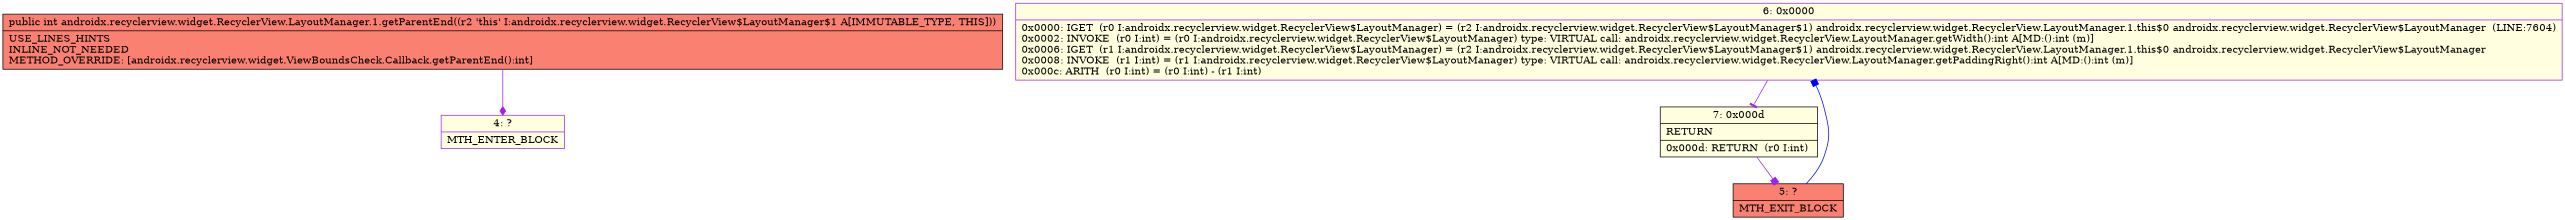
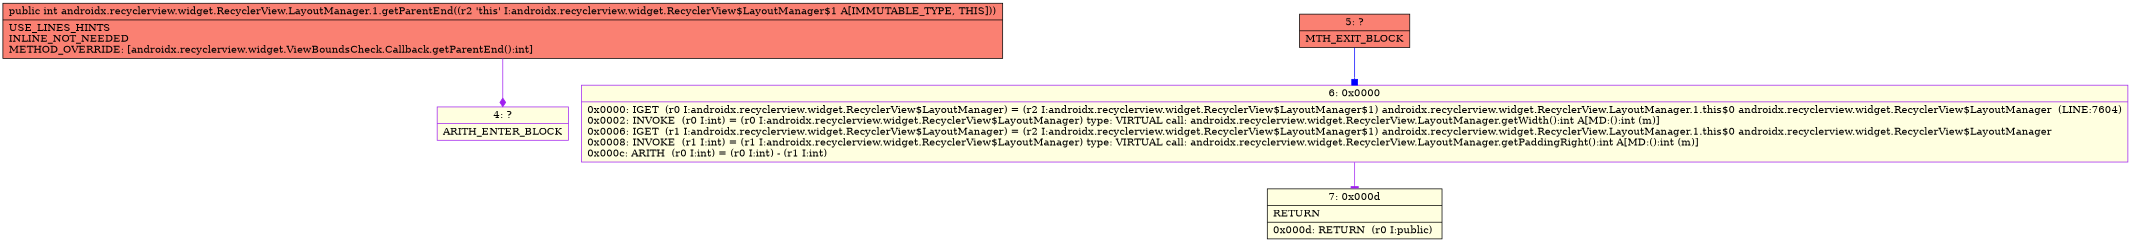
(503, 140) -> (503, 132)
(1739, 148) -> (1355, 230)
(1764, 167) -> none
